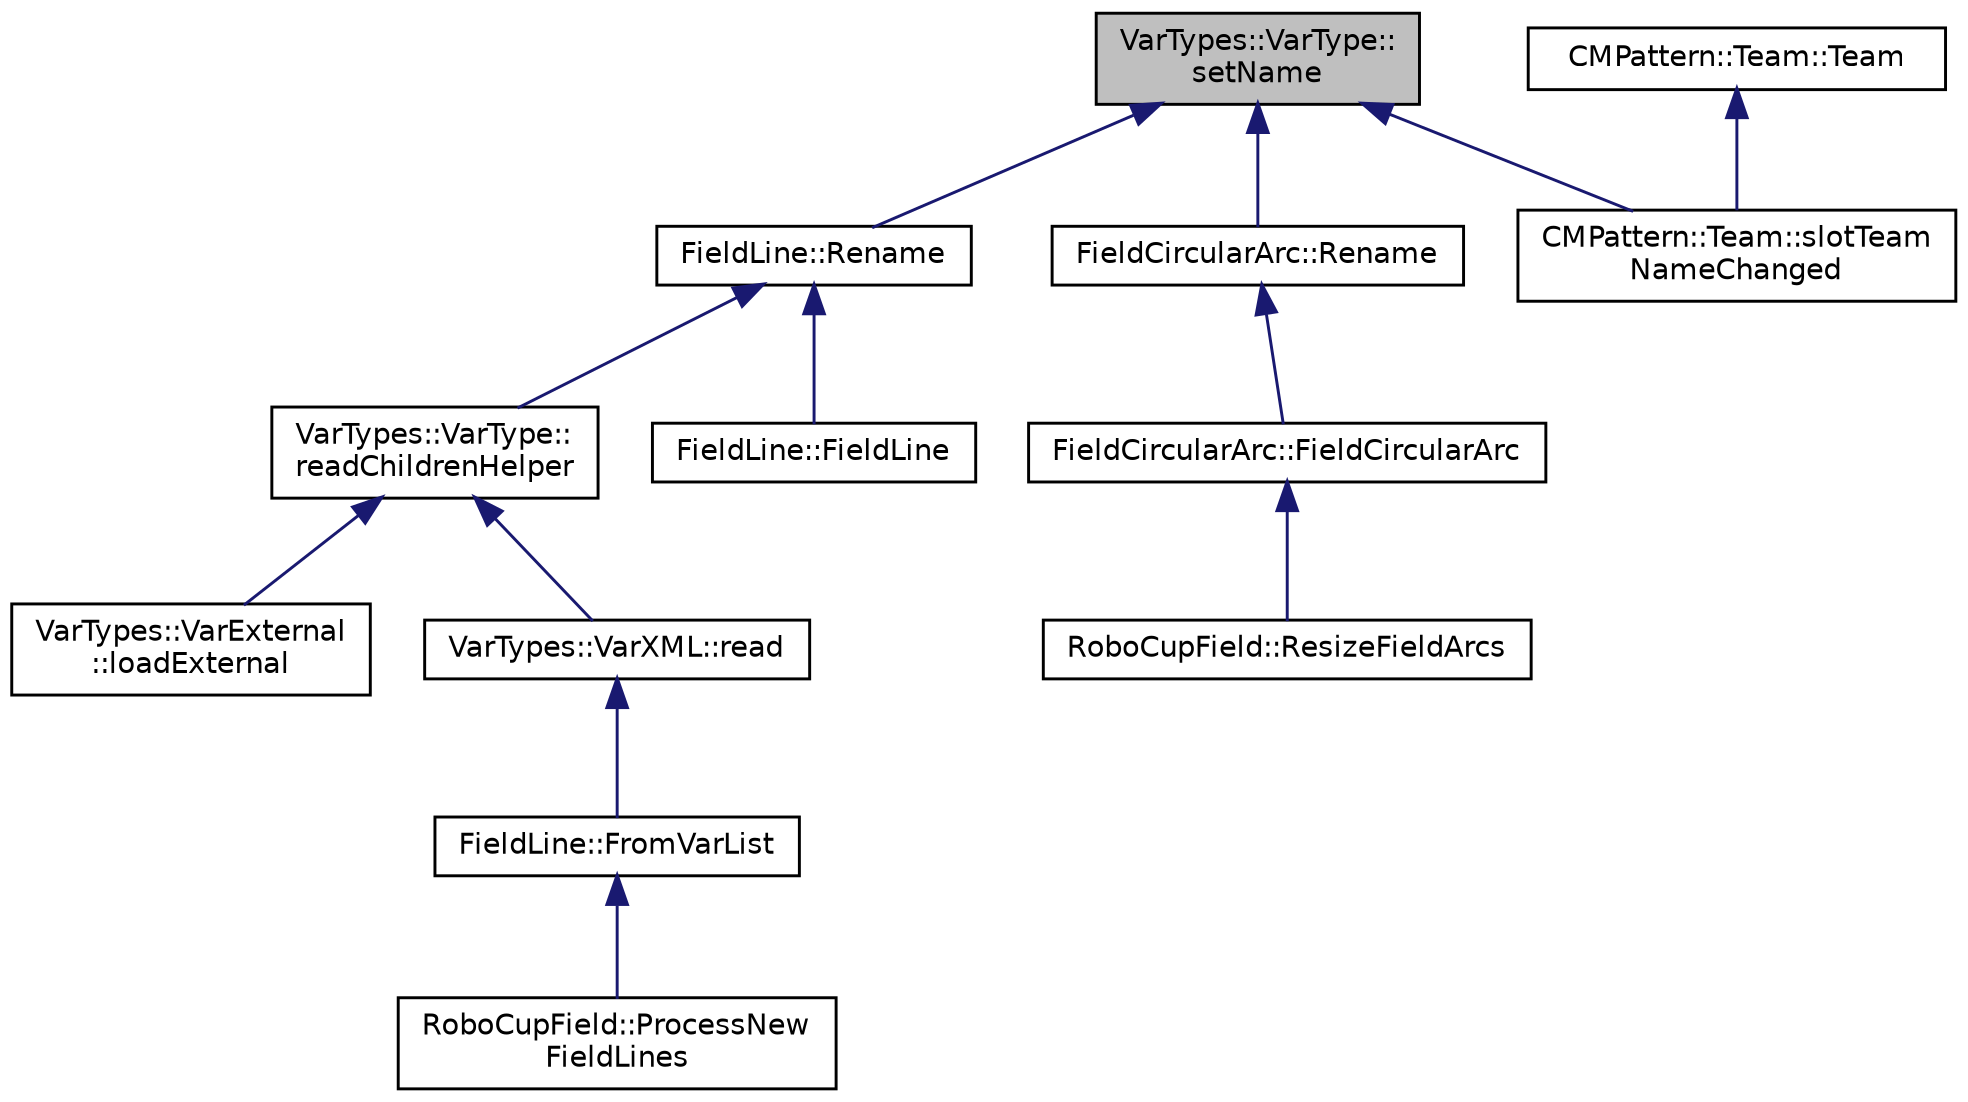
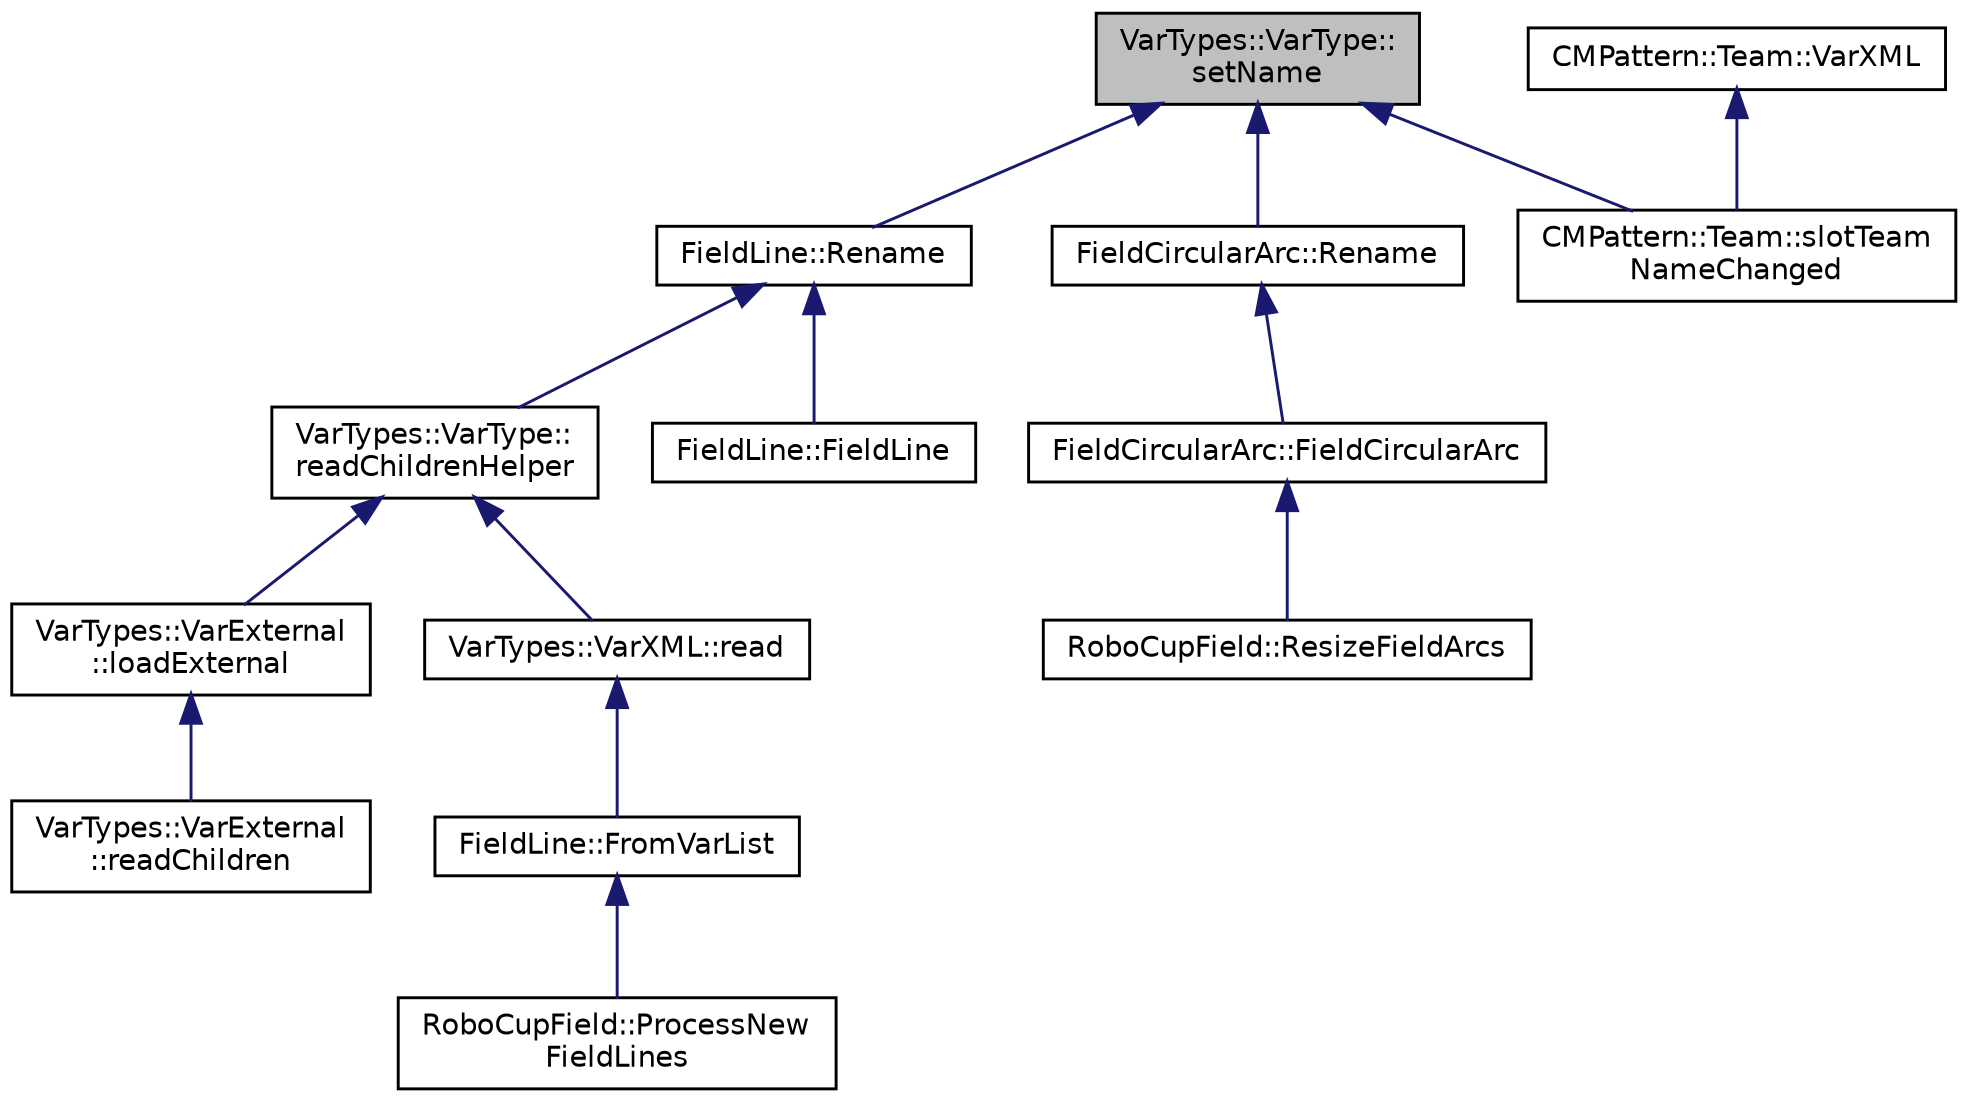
(1737, 59) -> (1737, 59)
none -> (191, 846)
